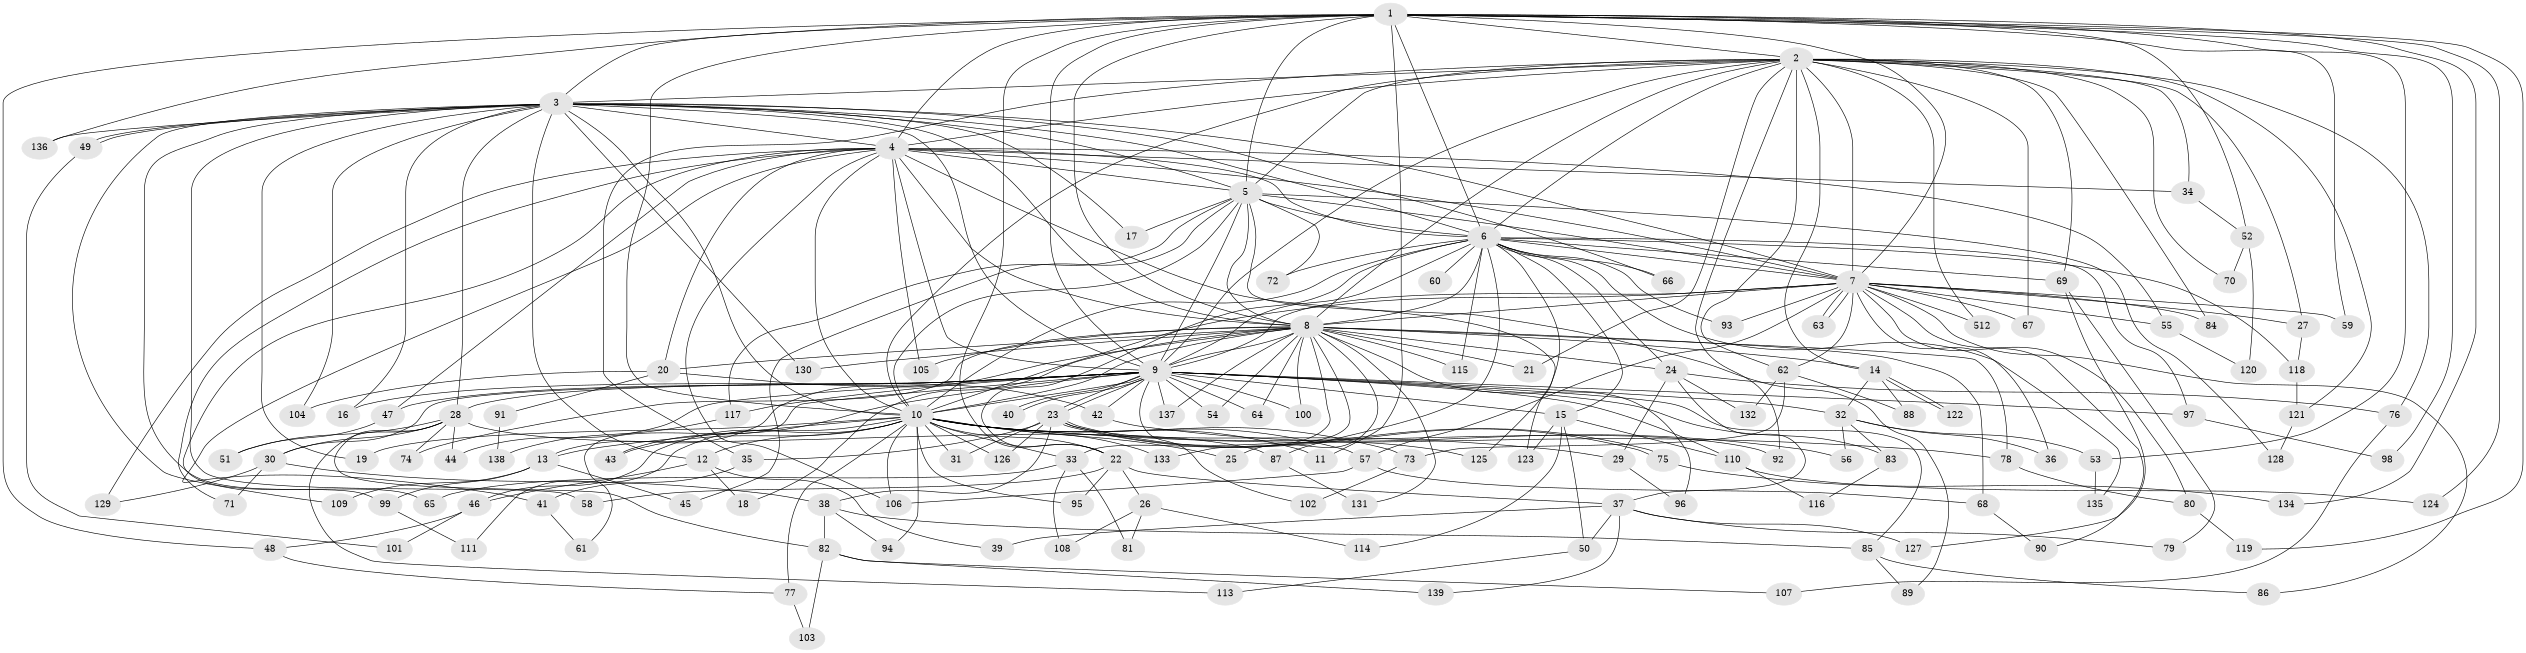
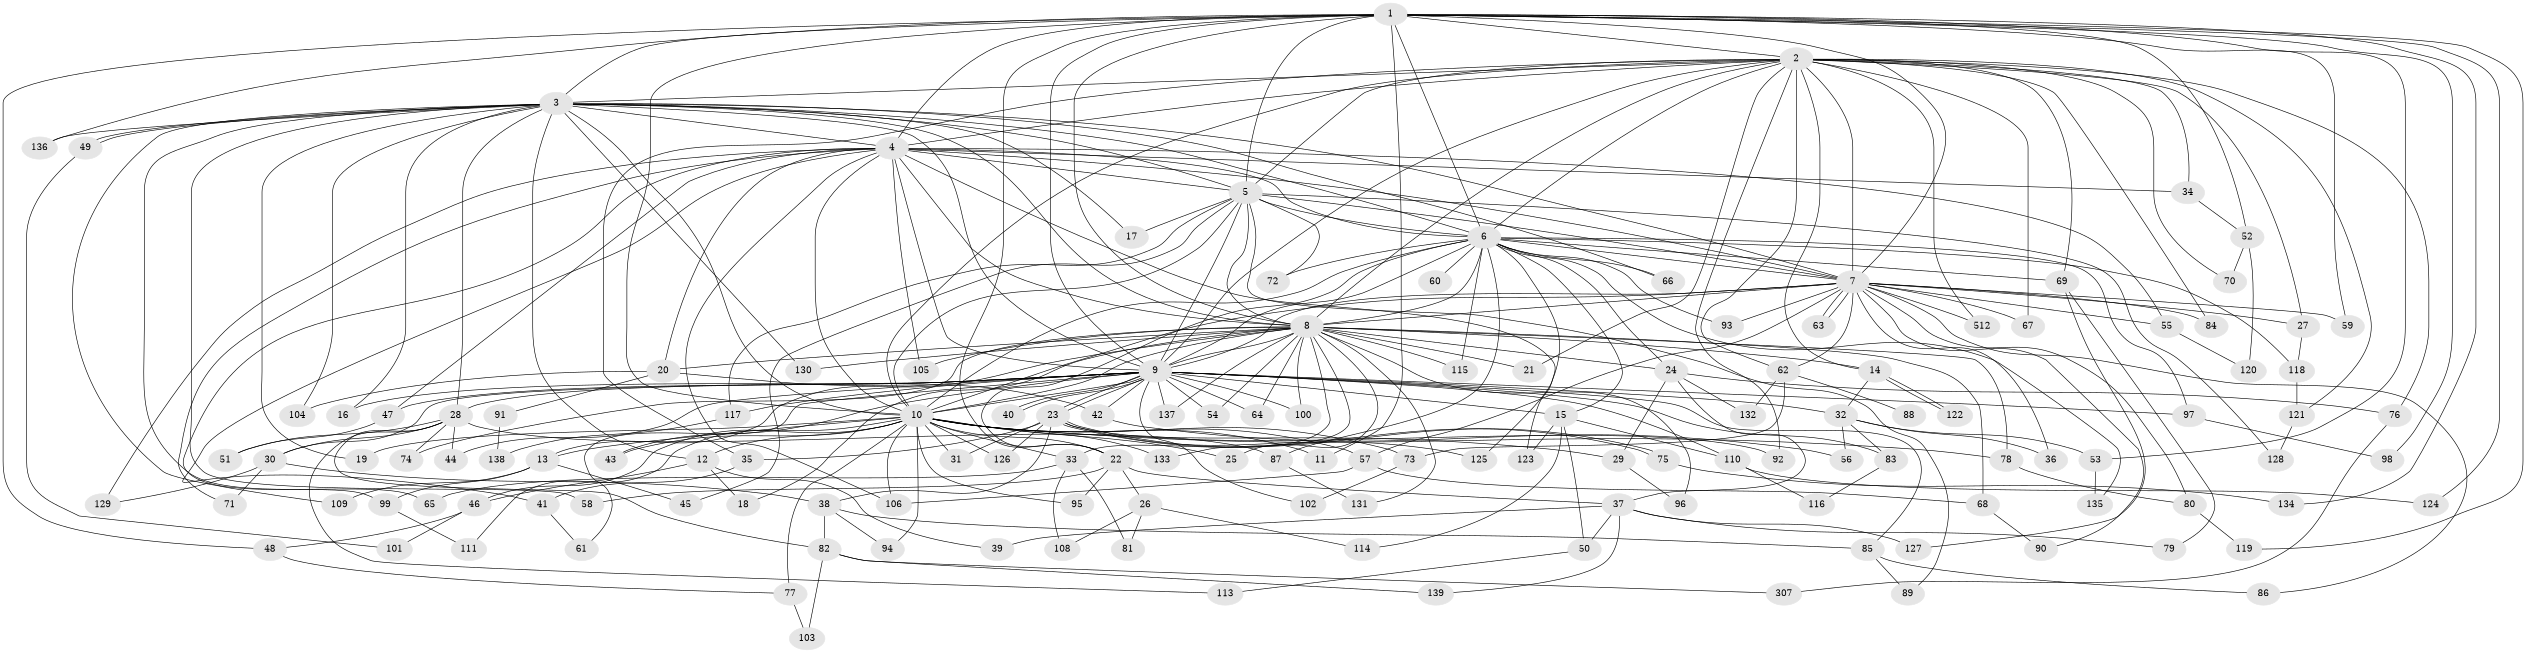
(1893, 394) -> none
(1784, 594) -> (1784, 594)
